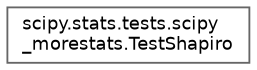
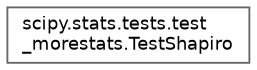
(128, 35) -> (128, 35)
